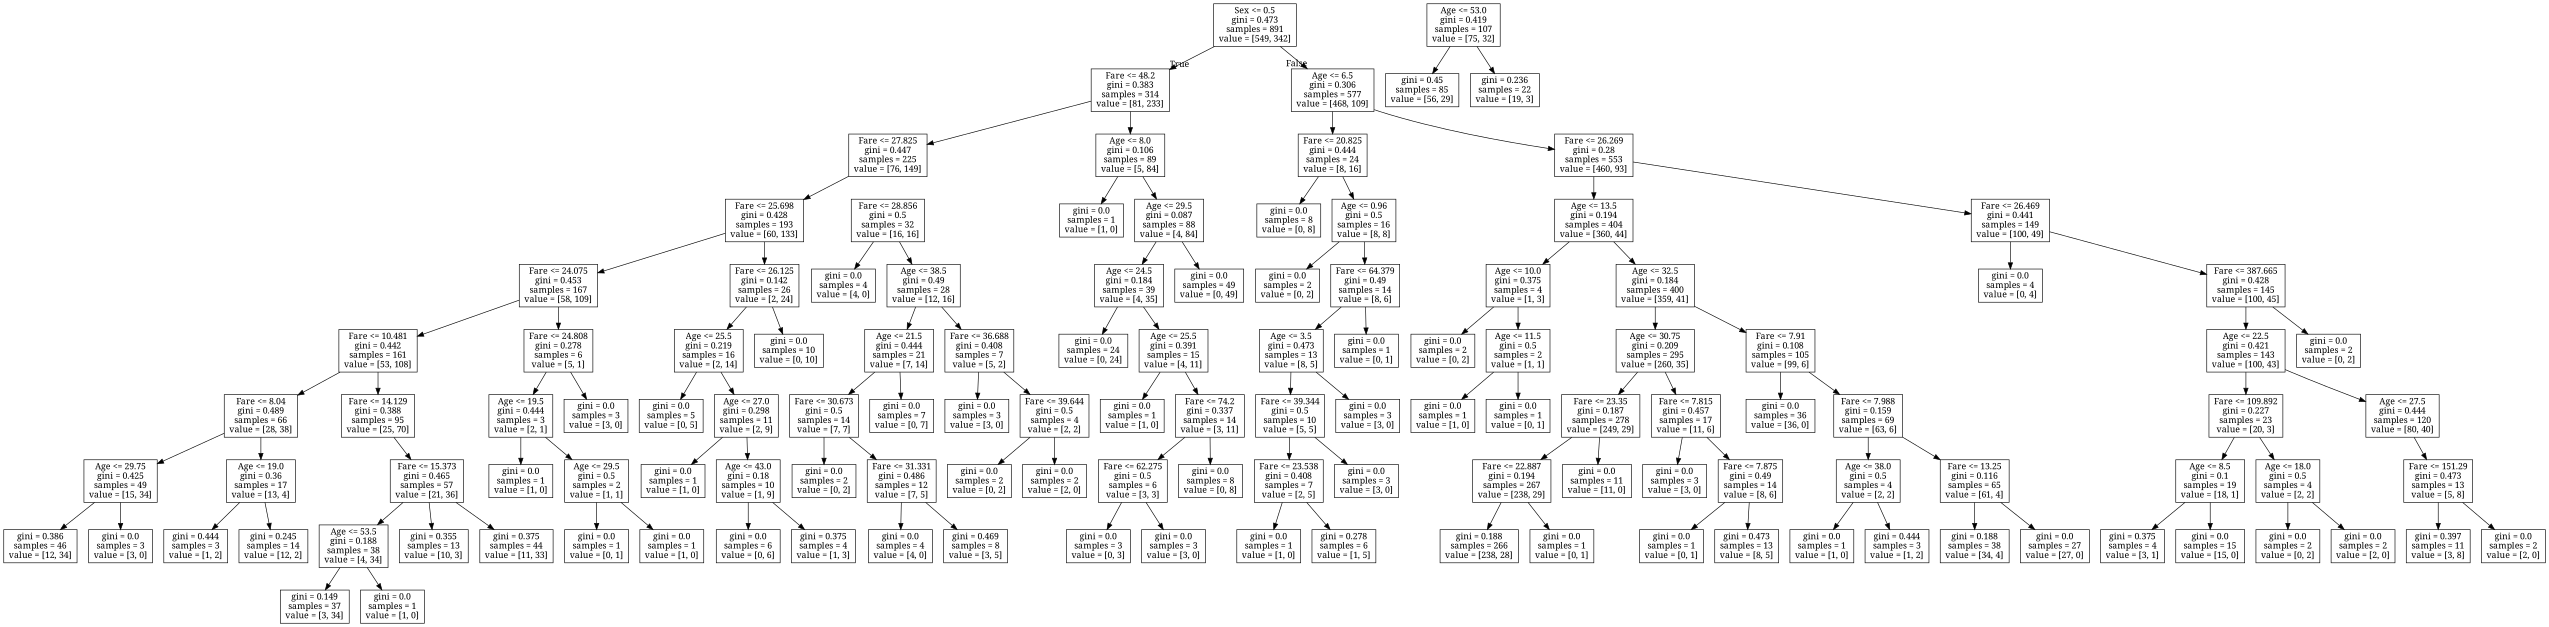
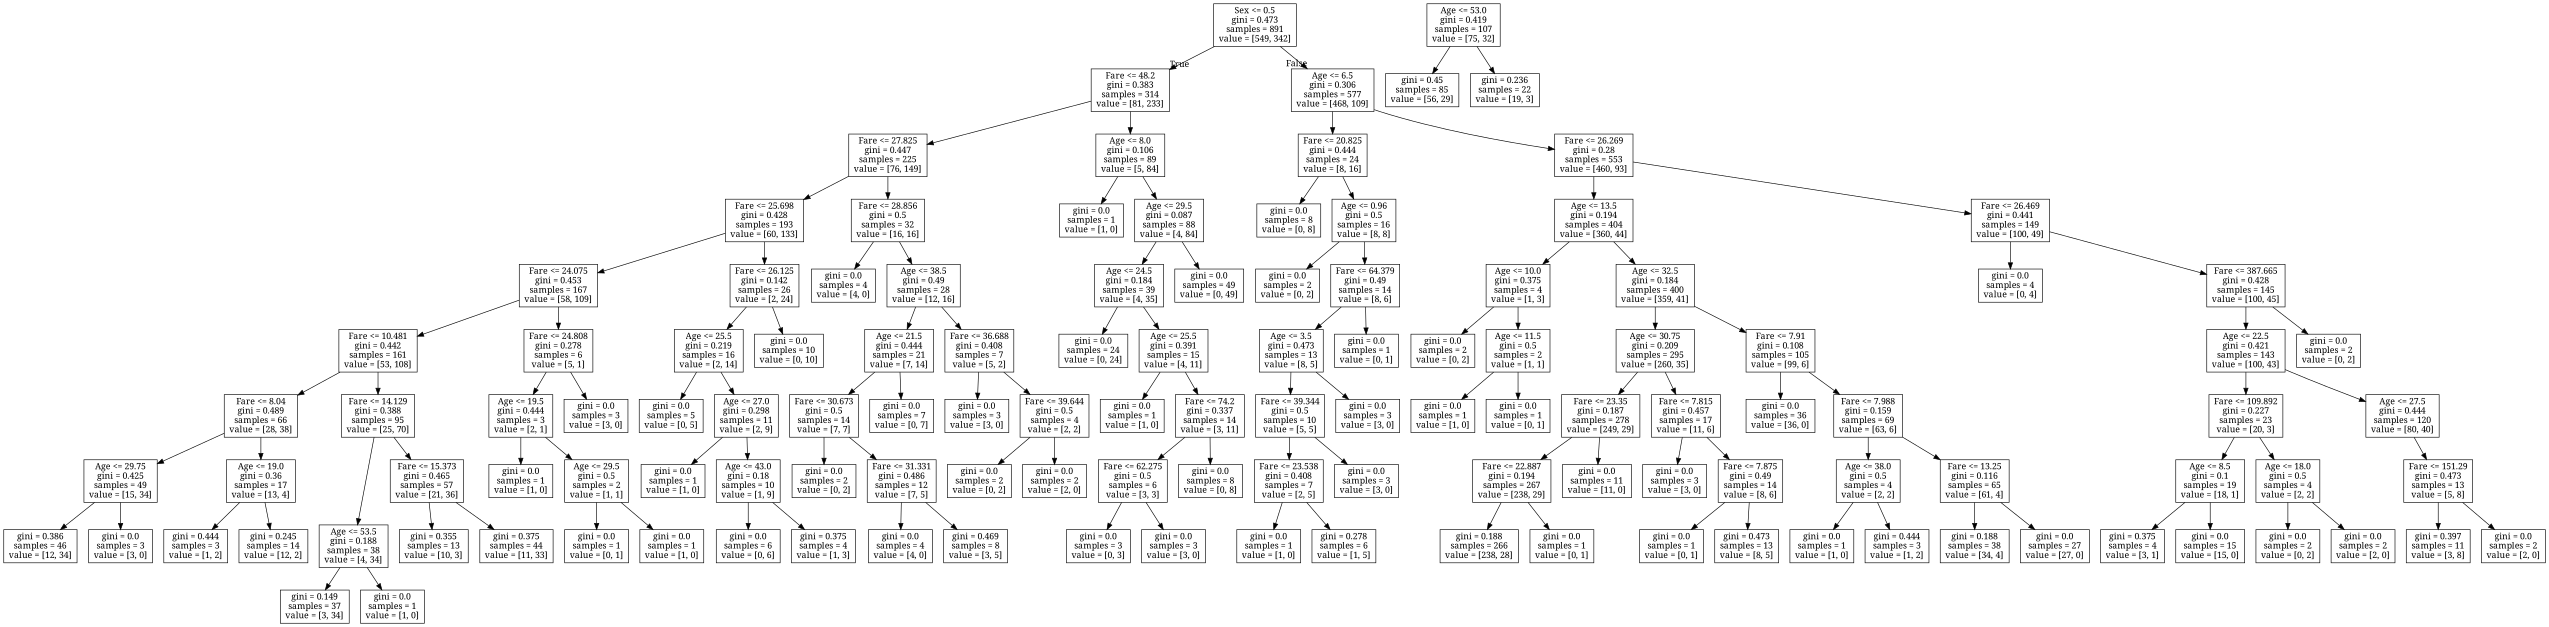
none -> (888, 185)
(393, 511) -> (366, 478)
